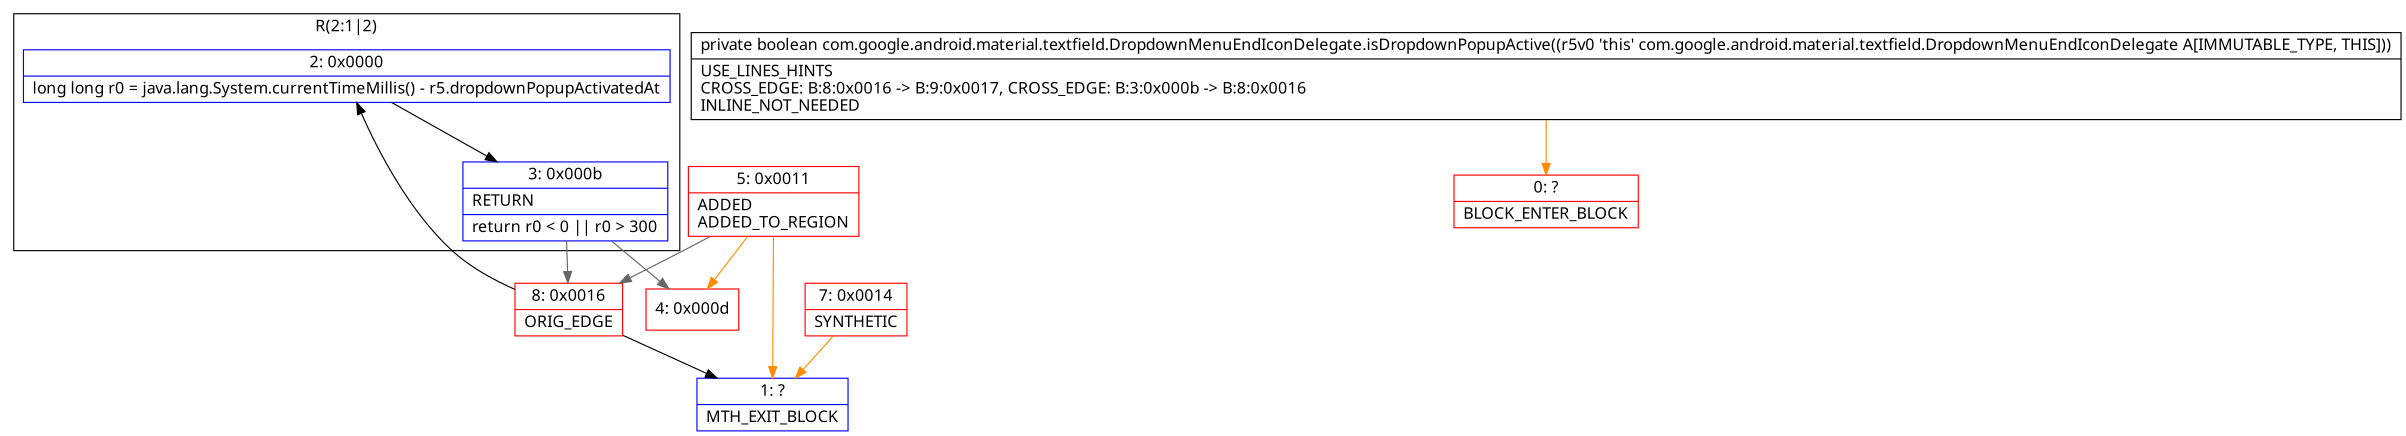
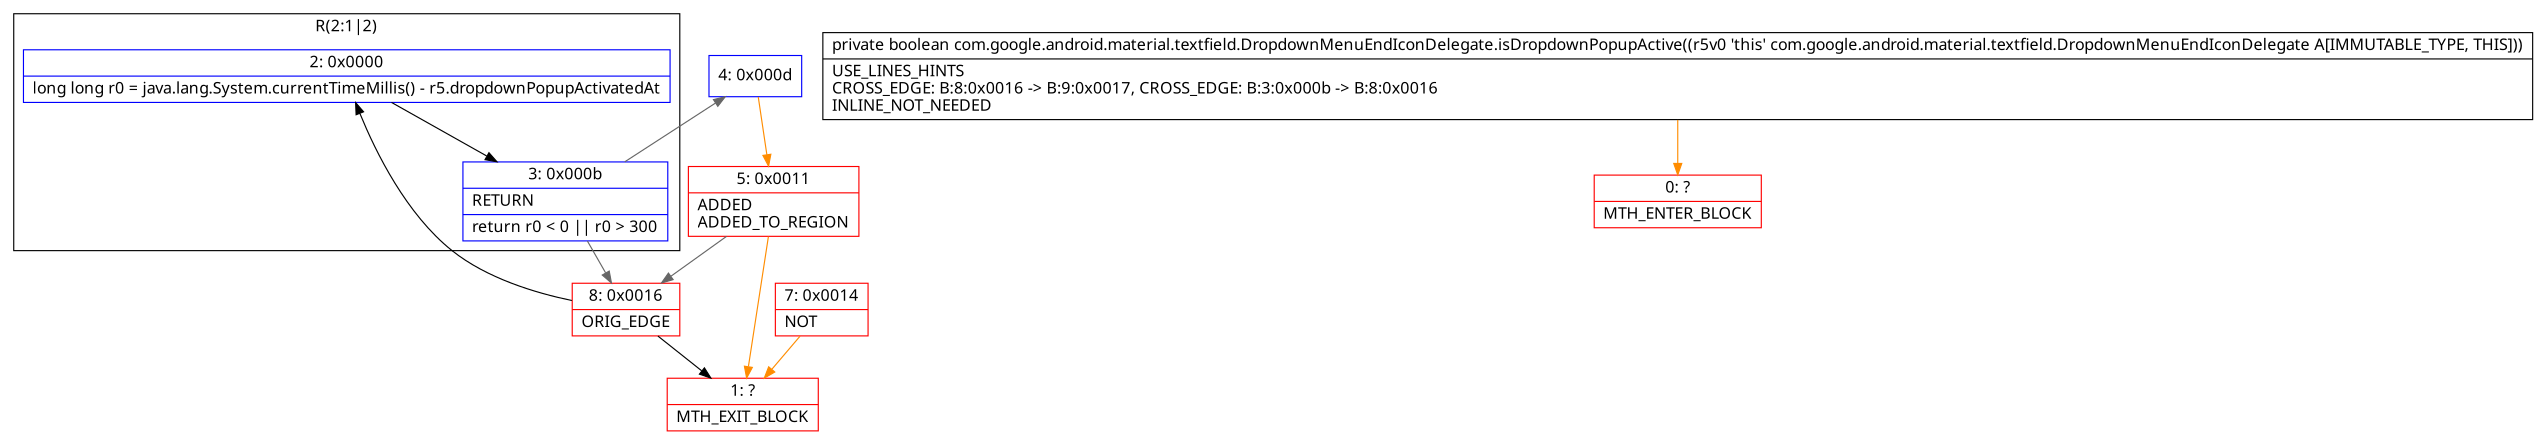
(1546, 214) -> (1678, 214)
(731, 258) -> (763, 126)
(692, 310) -> (755, 76)
(856, 322) -> (801, 322)
(773, 405) -> (743, 405)
